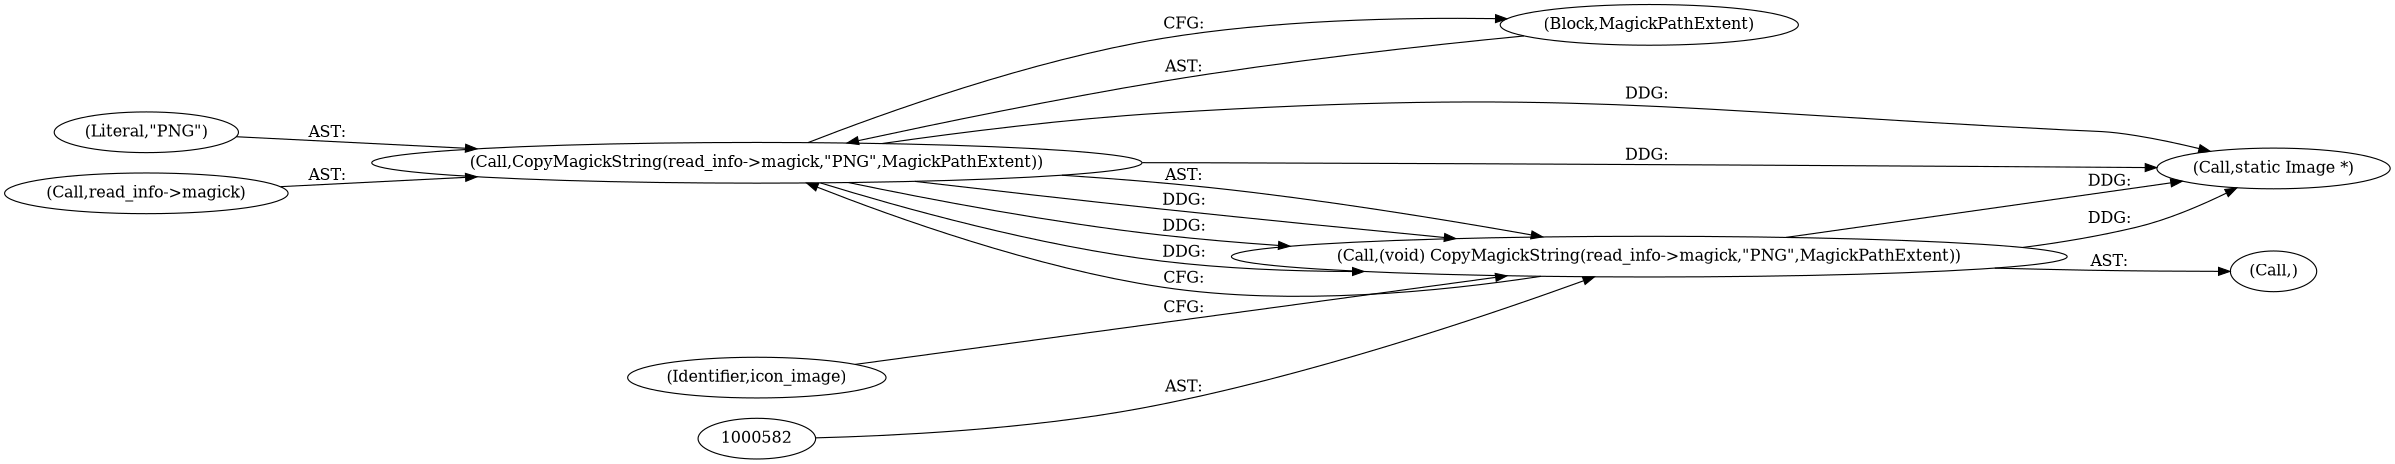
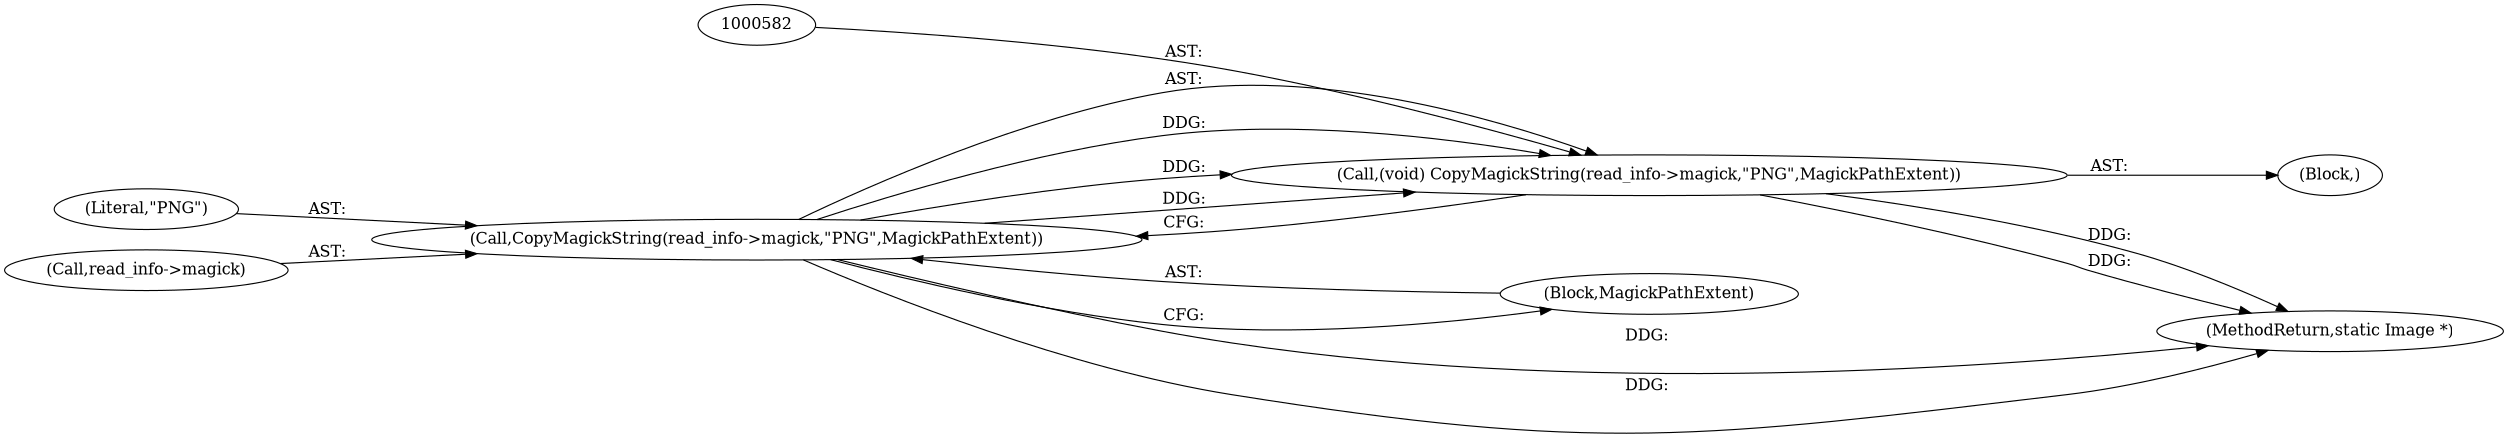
(2274, 168) -> (2330, 331)
(2274, 271) -> (2330, 175)
(757, 378) -> none
